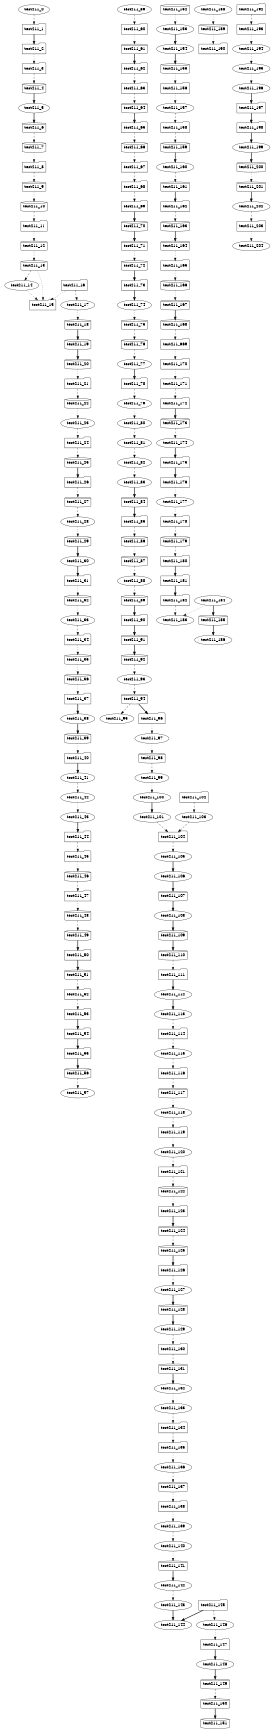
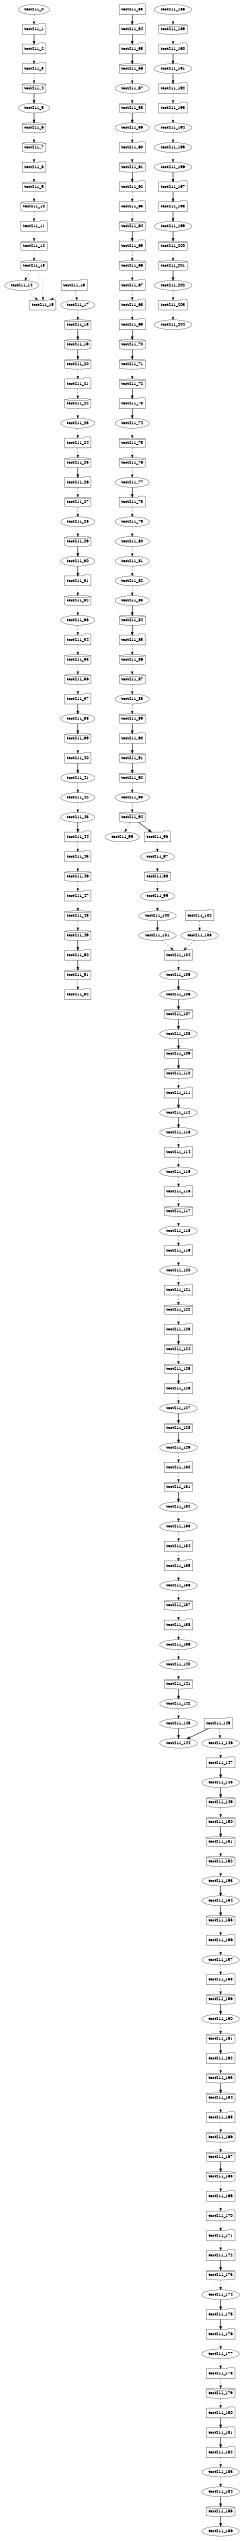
none -> (173, 69)
none -> (132, 108)
(175, 344) -> (221, 2196)
(195, 610) -> (221, 2481)
(78, 1003) -> none
none -> (221, 1850)
